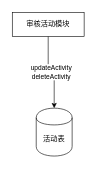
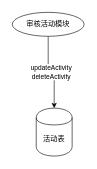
(48, 24) -> (48, 24)
